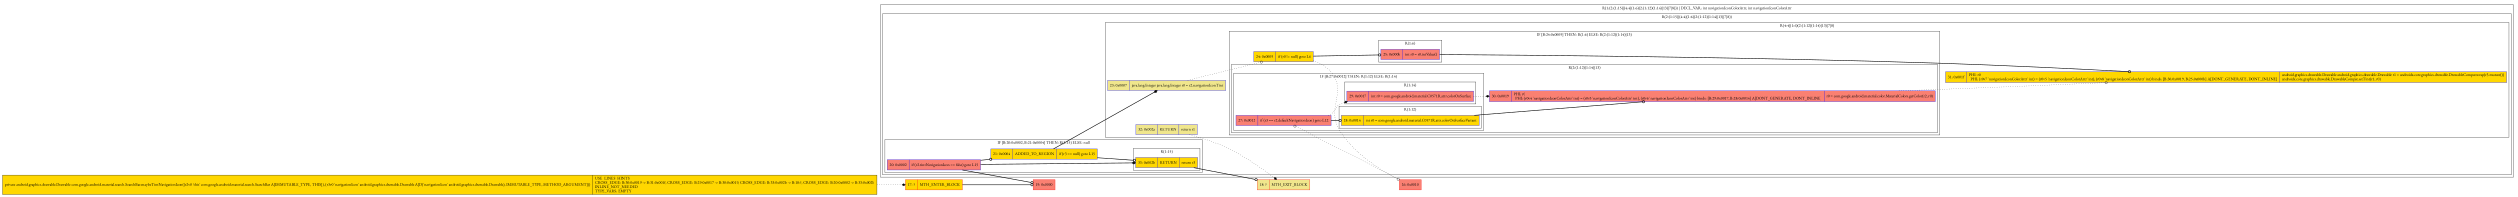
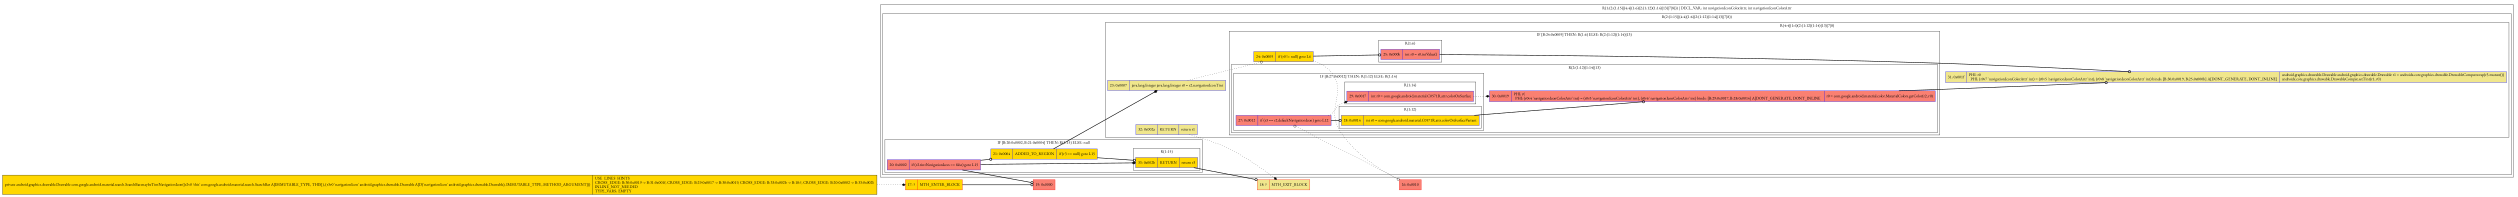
(2226, 77) -> (2226, 77)
(2002, 87) -> (2002, 87)
